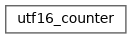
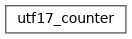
(66, 19) -> (66, 19)
